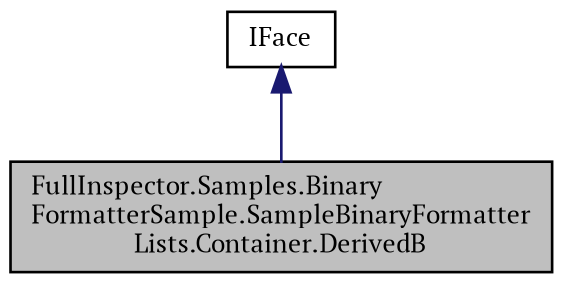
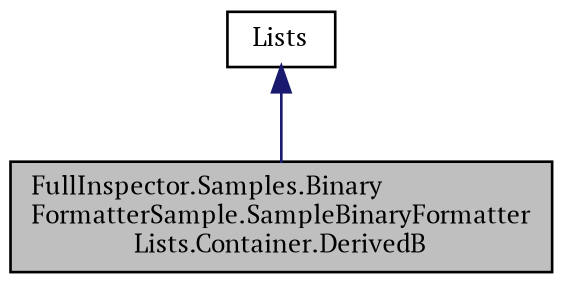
(281, 39) -> (281, 39)
